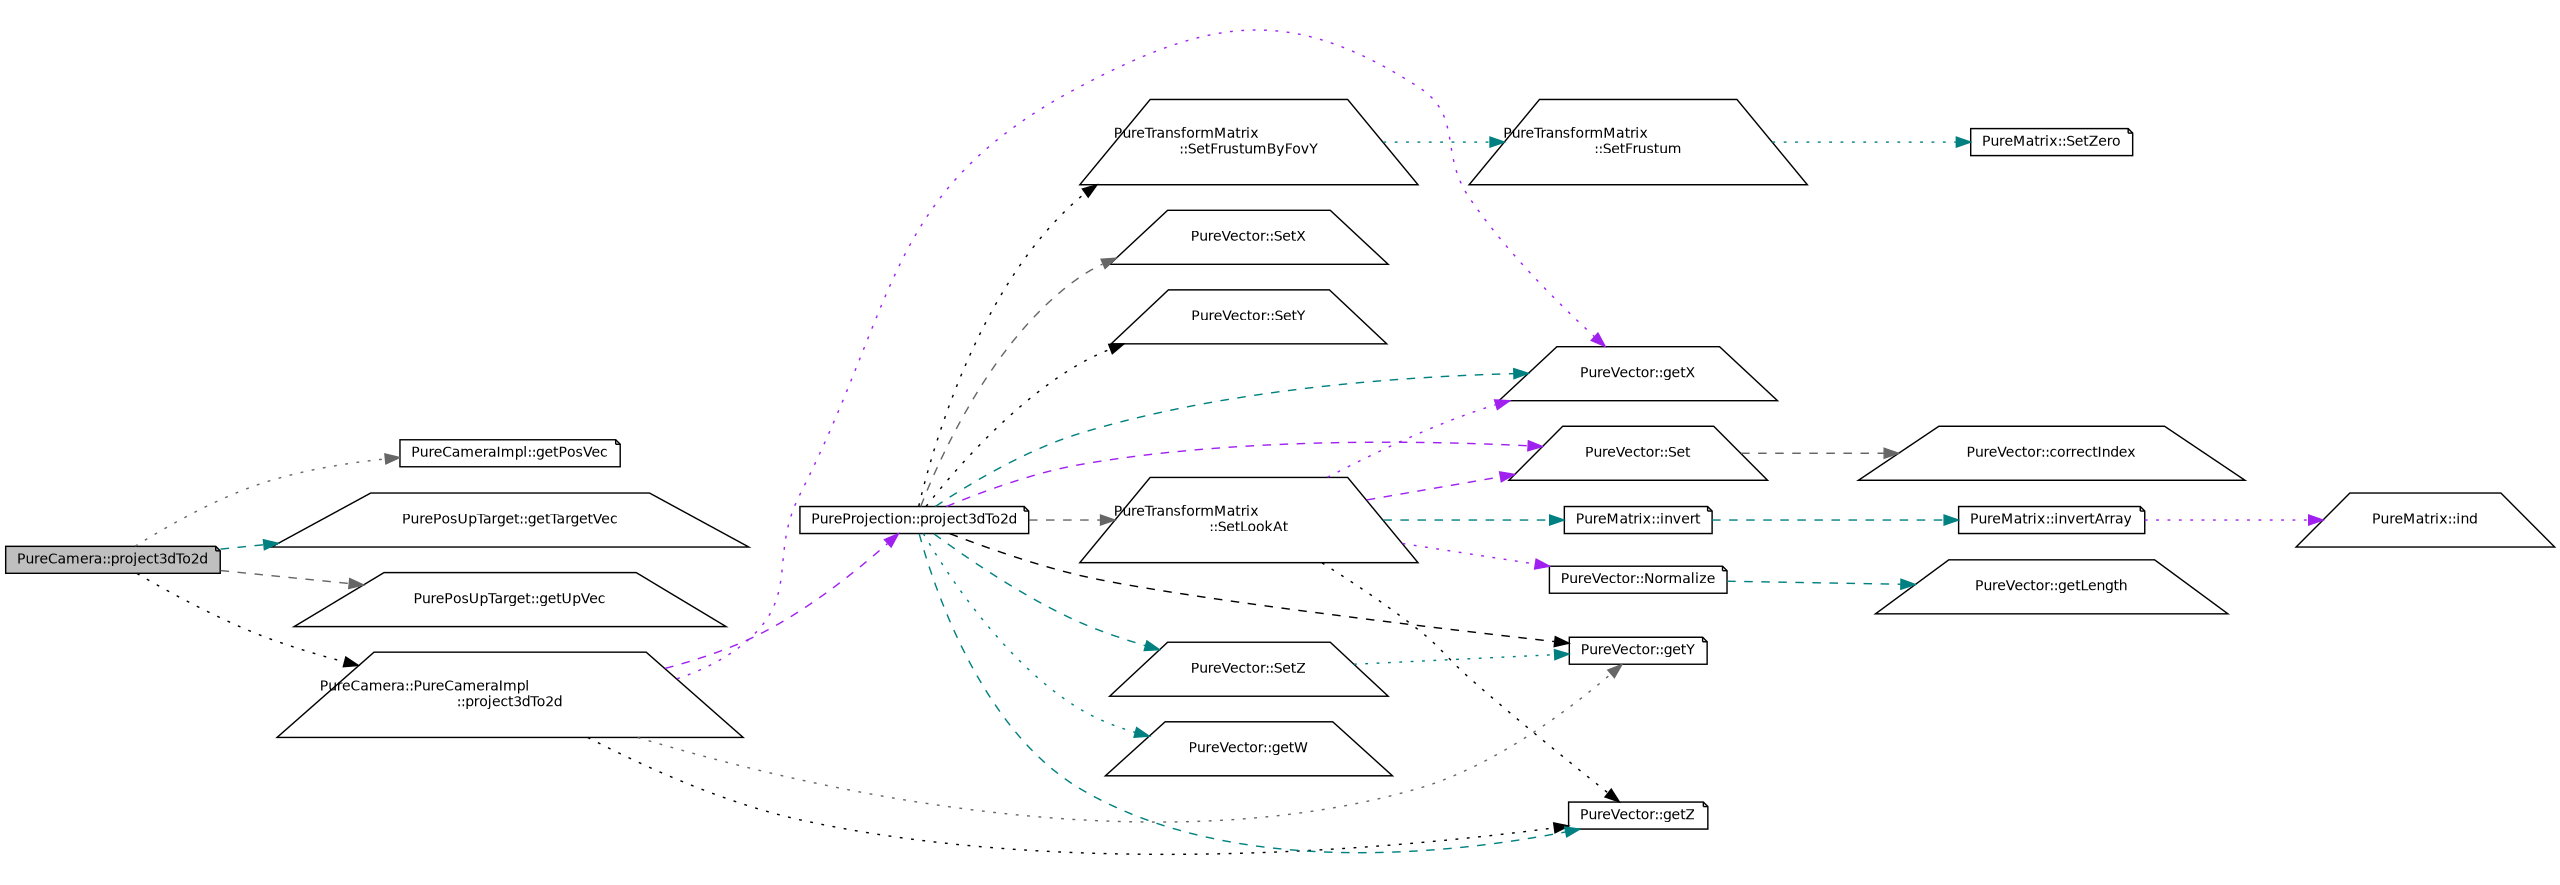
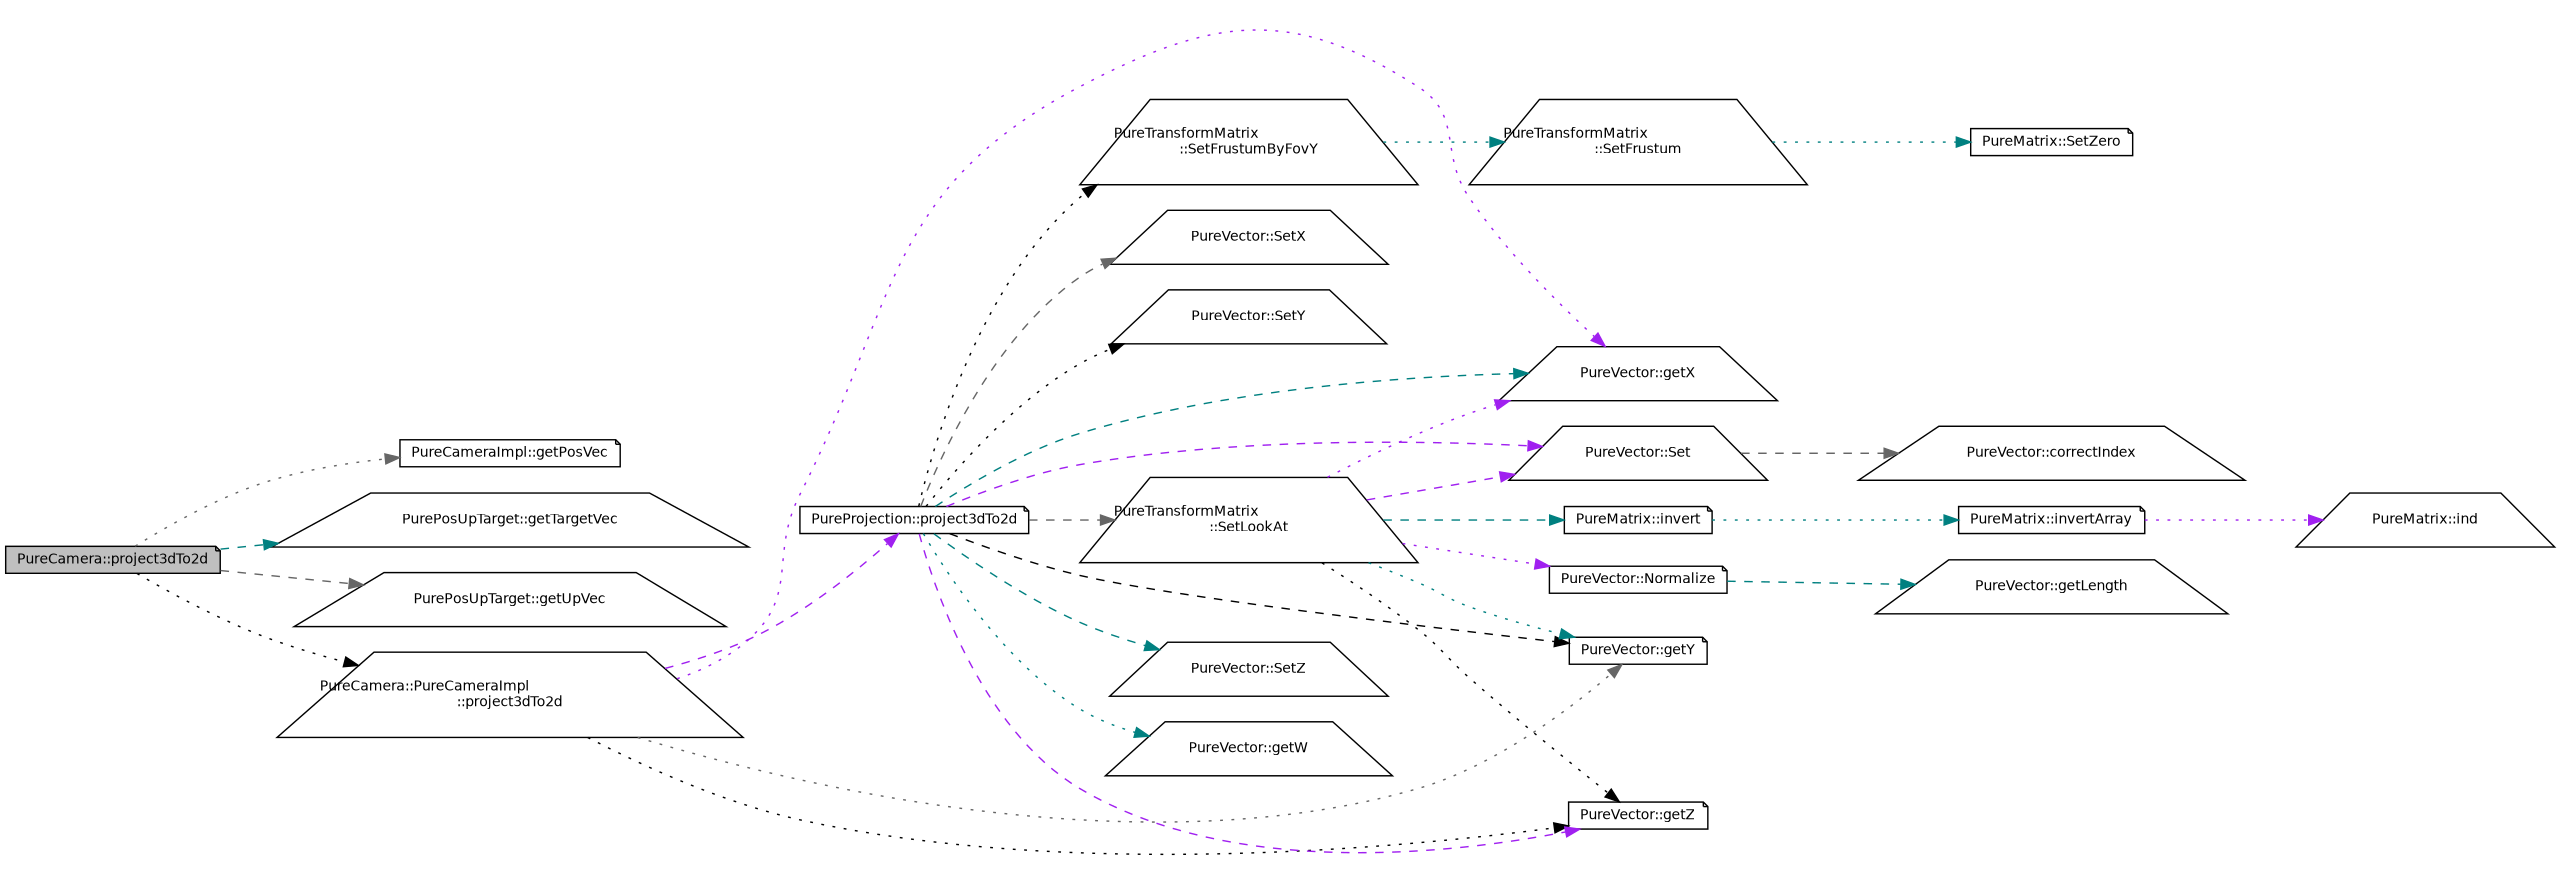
(1828, 520) -> (1828, 520)
(1464, 659) -> (1462, 604)
(1186, 831) -> (1186, 831)
